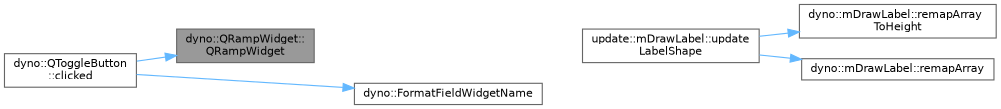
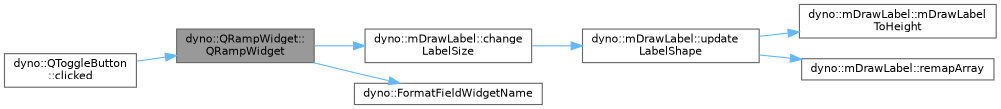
(898, 21) -> (898, 21)
none -> (448, 46)
(671, 46) -> (671, 46)
(240, 81) -> (351, 72)
